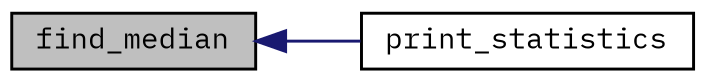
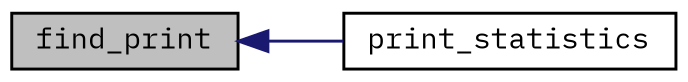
(134, 41) -> (125, 41)
